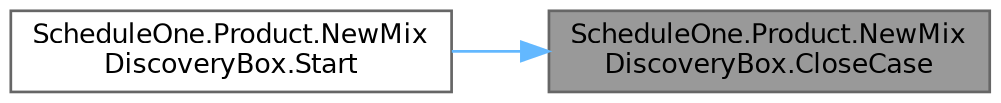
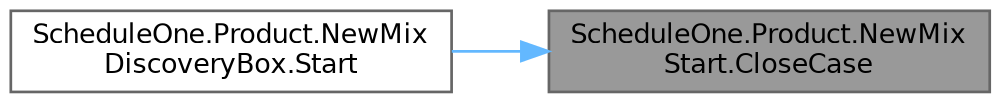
(769, 51) -> (769, 51)
